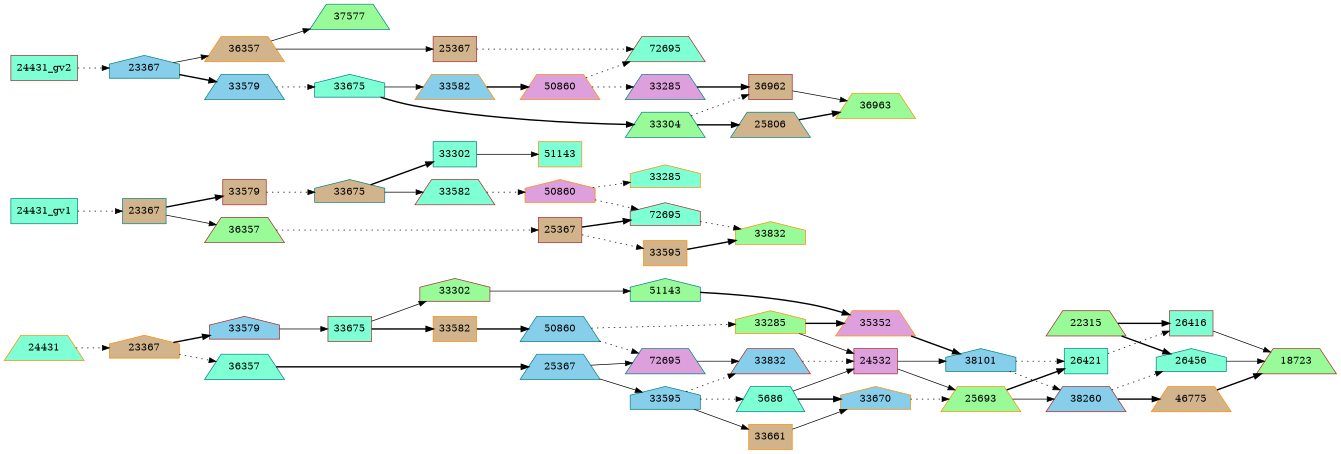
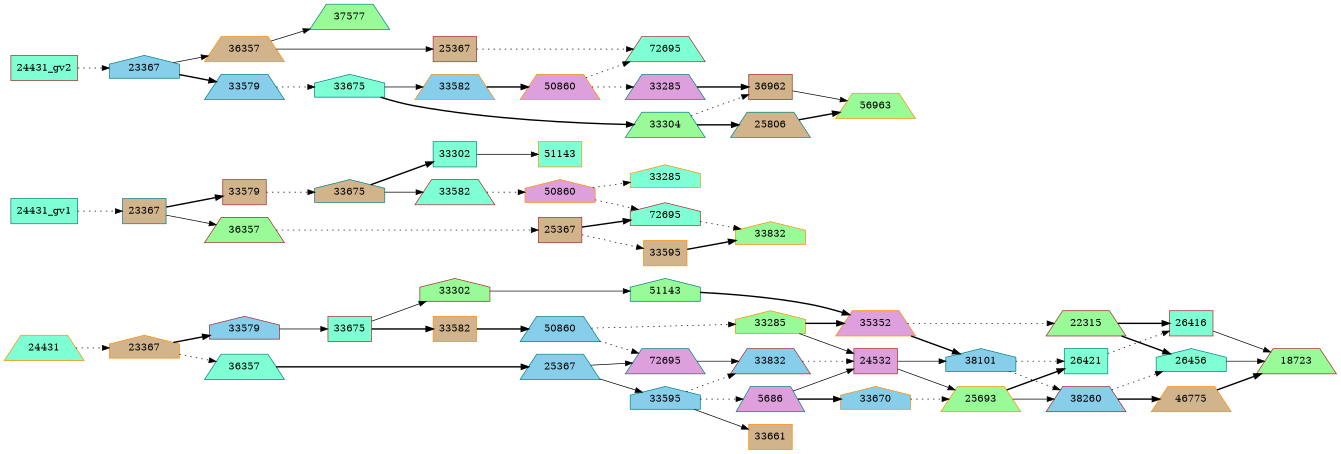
(876, 106) -> (876, 106)
none -> (977, 323)
(770, 399) -> (770, 399)
(816, 420) -> none
